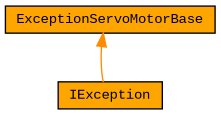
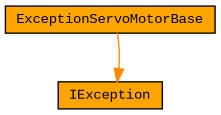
(101, 64) -> (119, 51)
